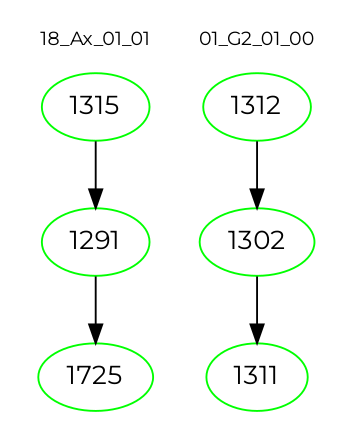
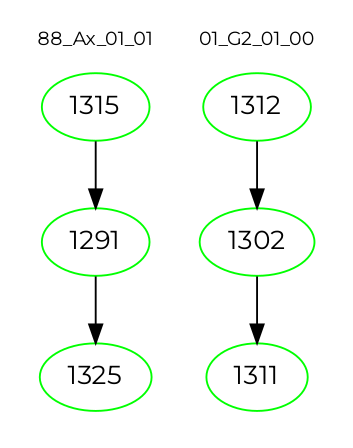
(96, 40) -> (96, 40)
(96, 377) -> (96, 377)
